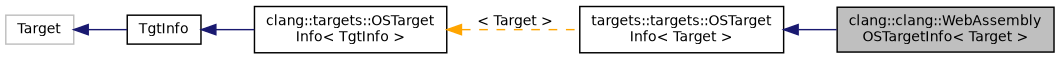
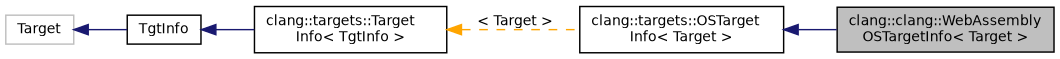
(351, 30) -> (351, 30)
(682, 30) -> (682, 30)
